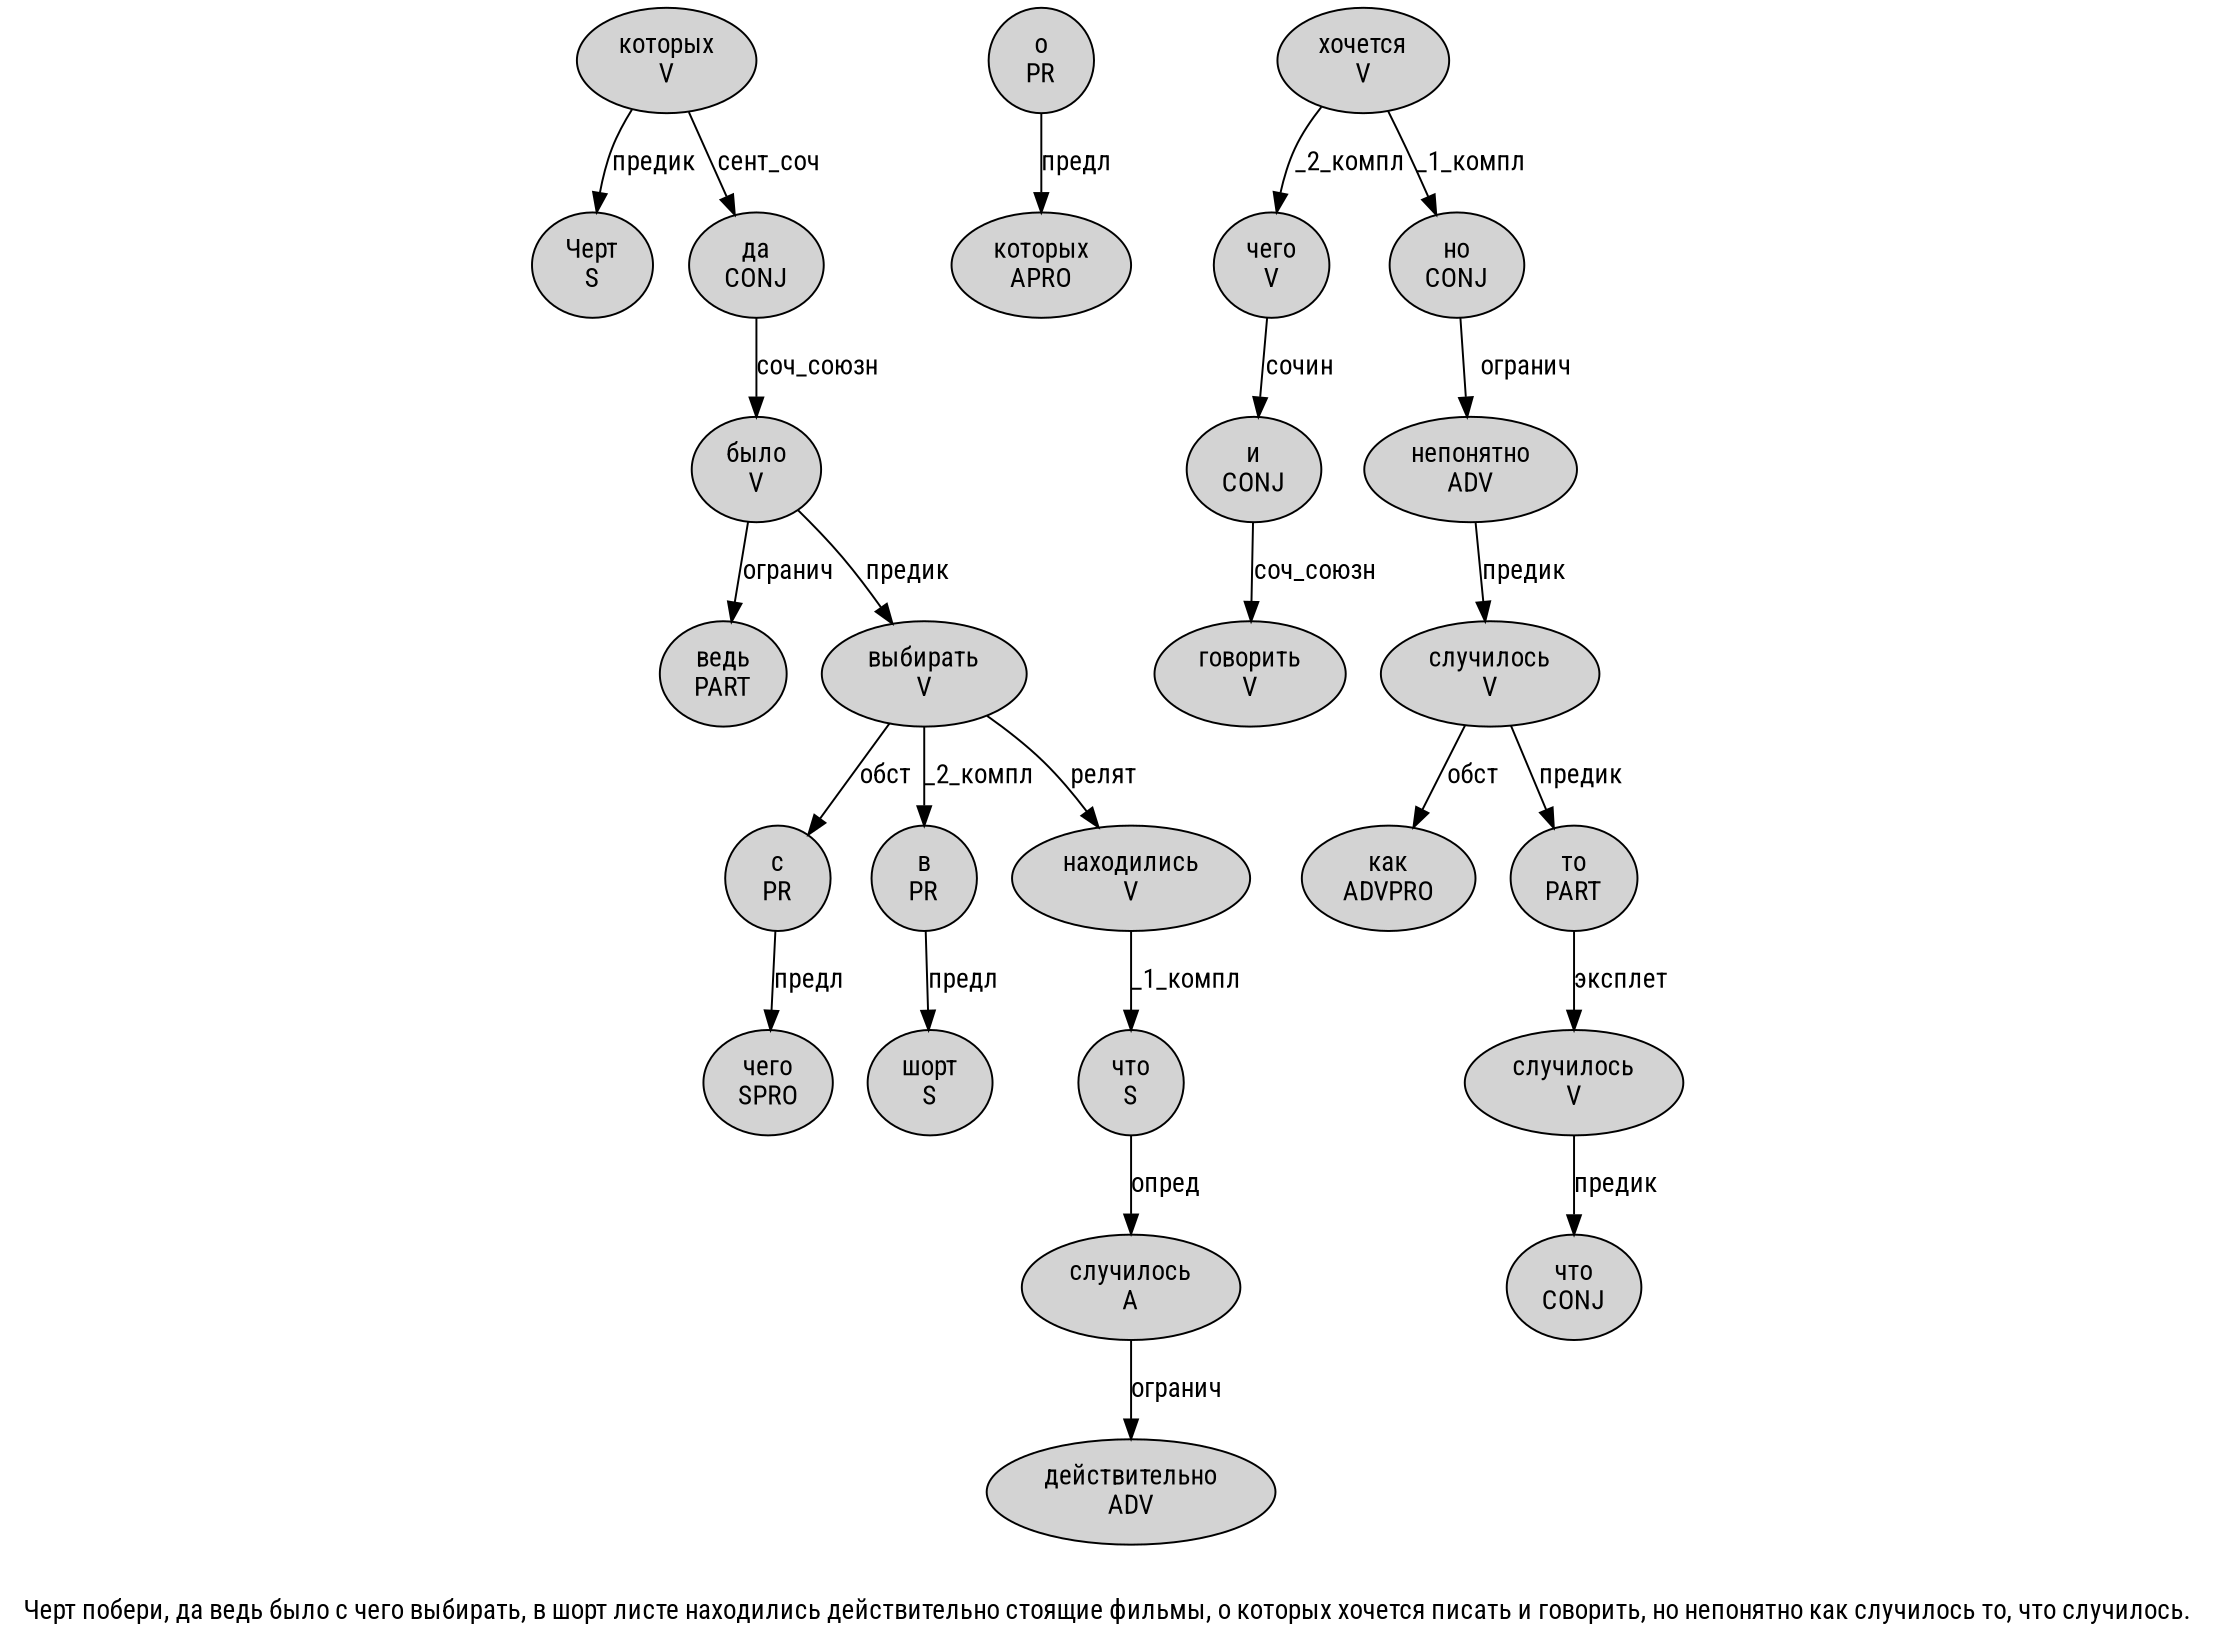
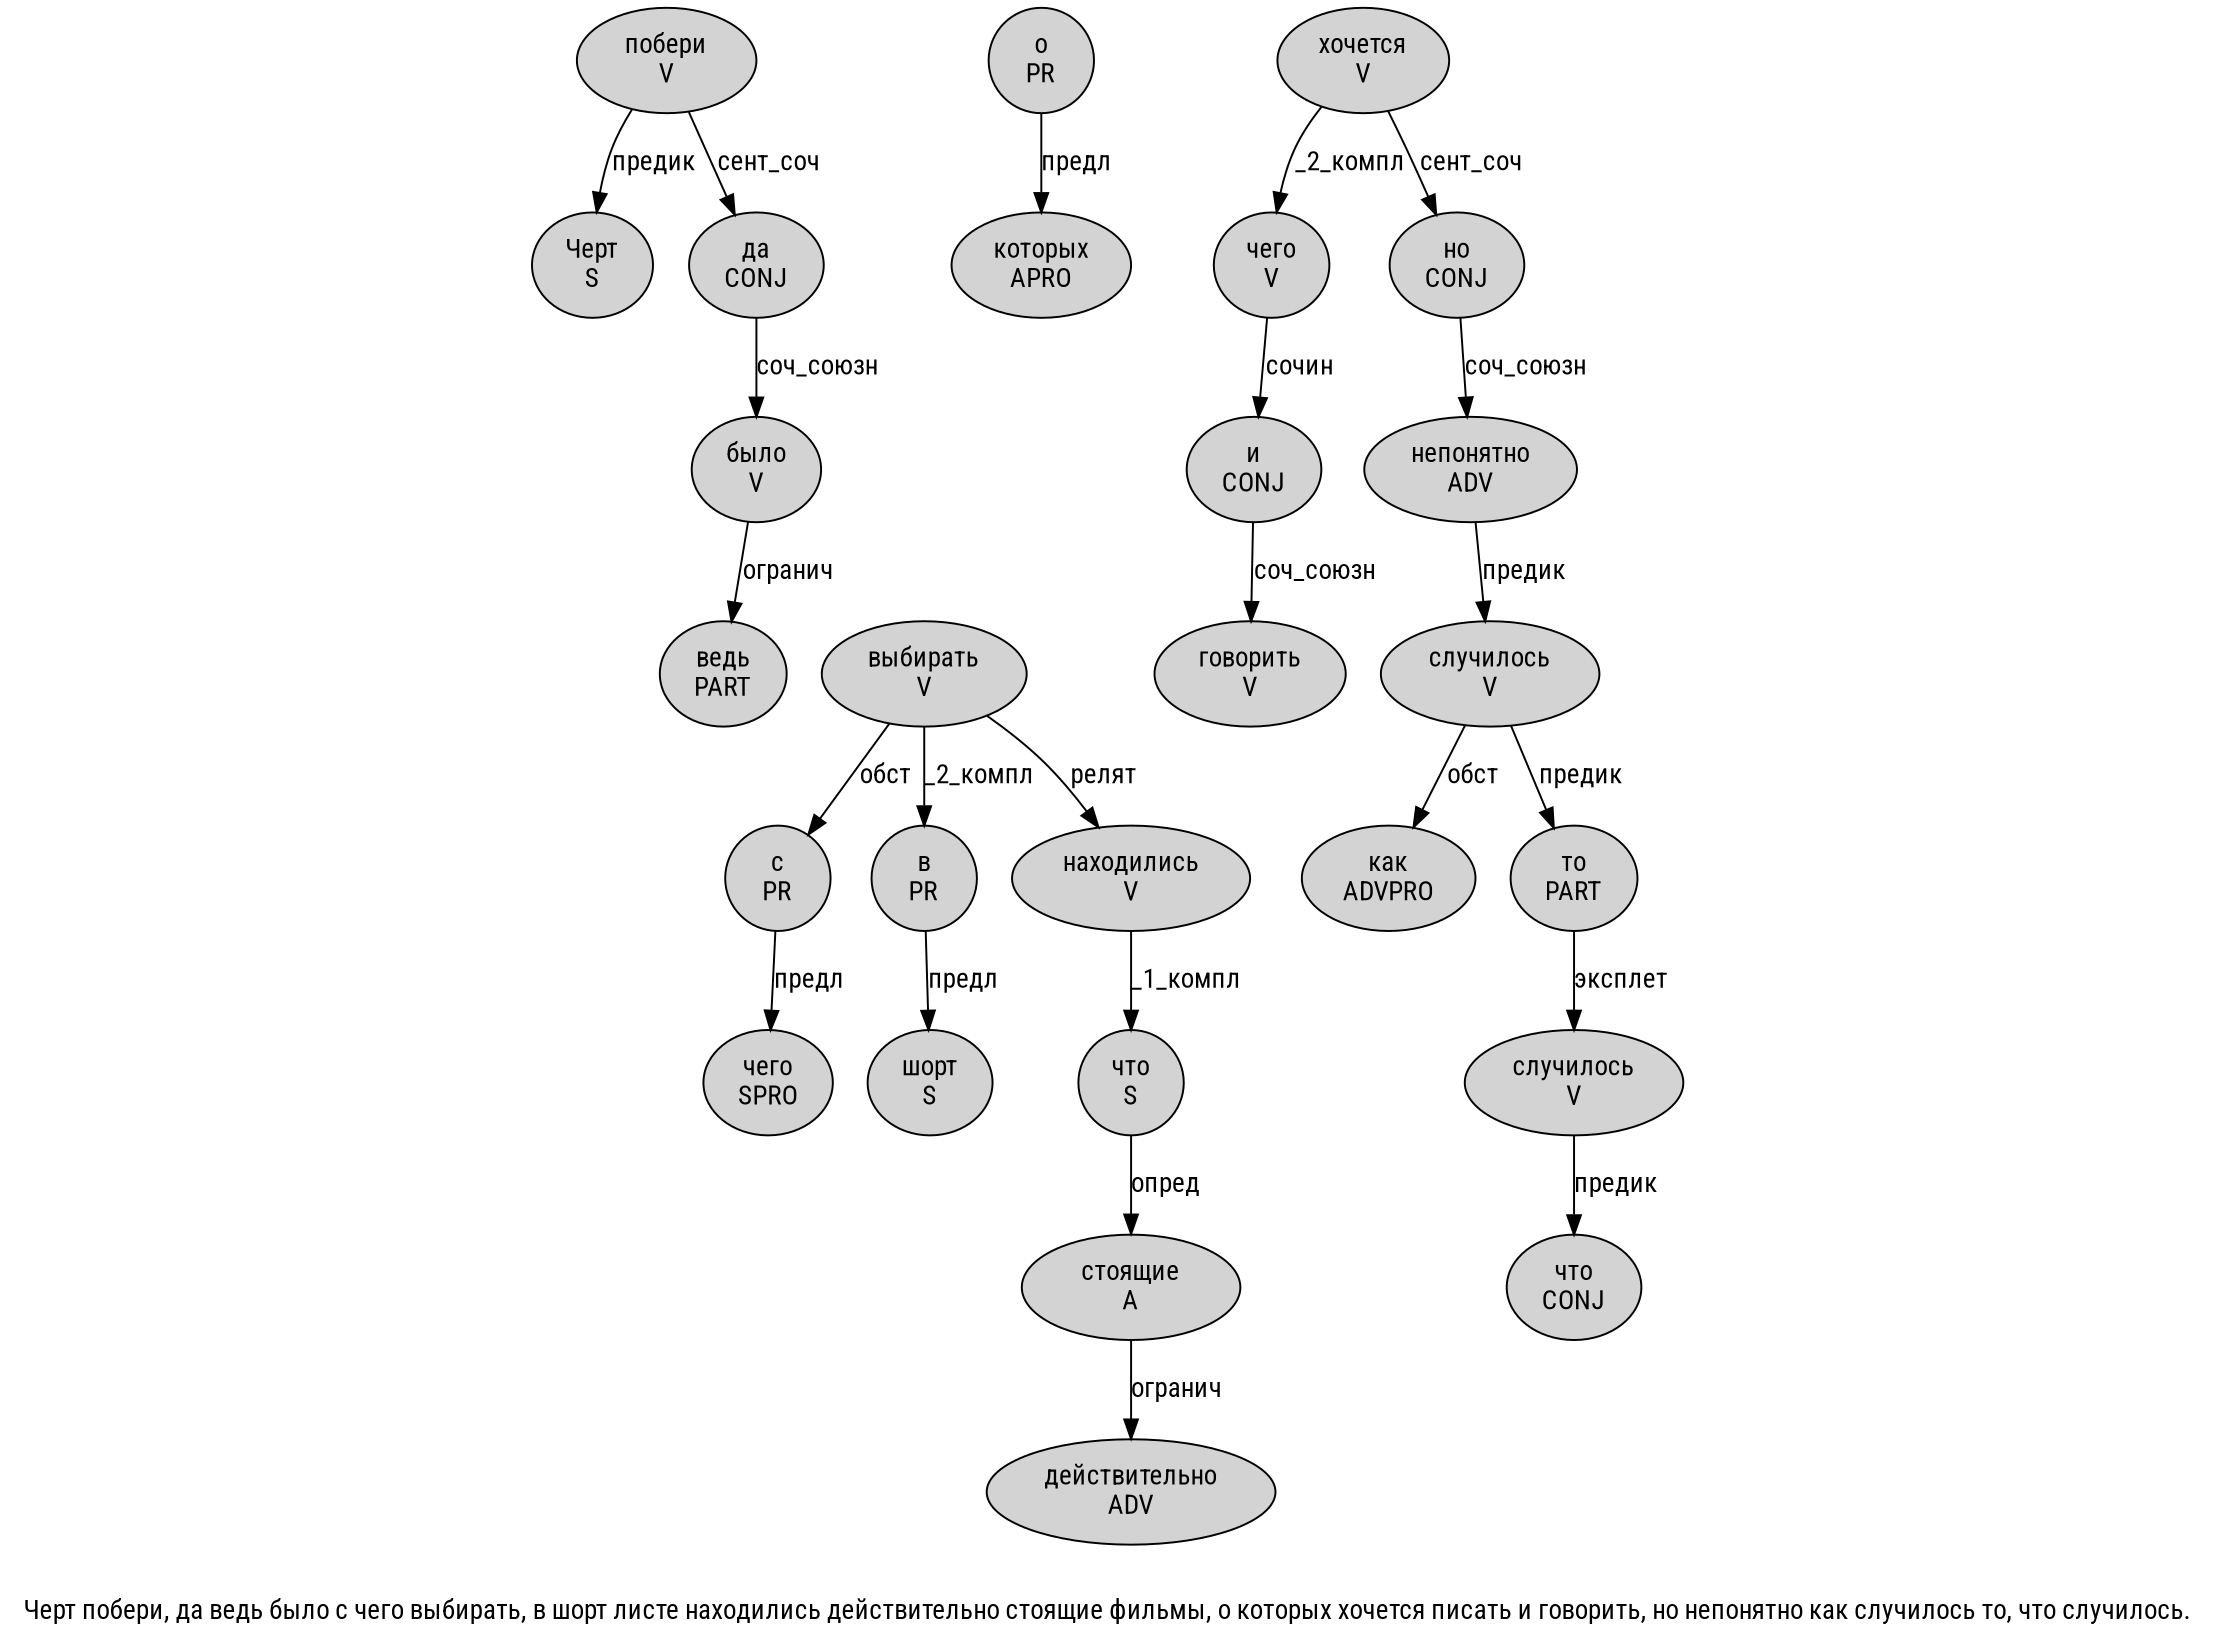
(667, 60) -> (667, 60)
(1472, 163) -> (1472, 163)
(1526, 367) -> (1526, 367)
(842, 557) -> none
(1131, 1287) -> (1131, 1287)
